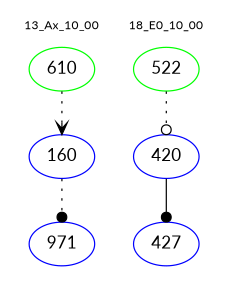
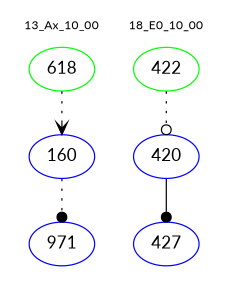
(62, 69) -> (62, 69)
(166, 69) -> (166, 69)
